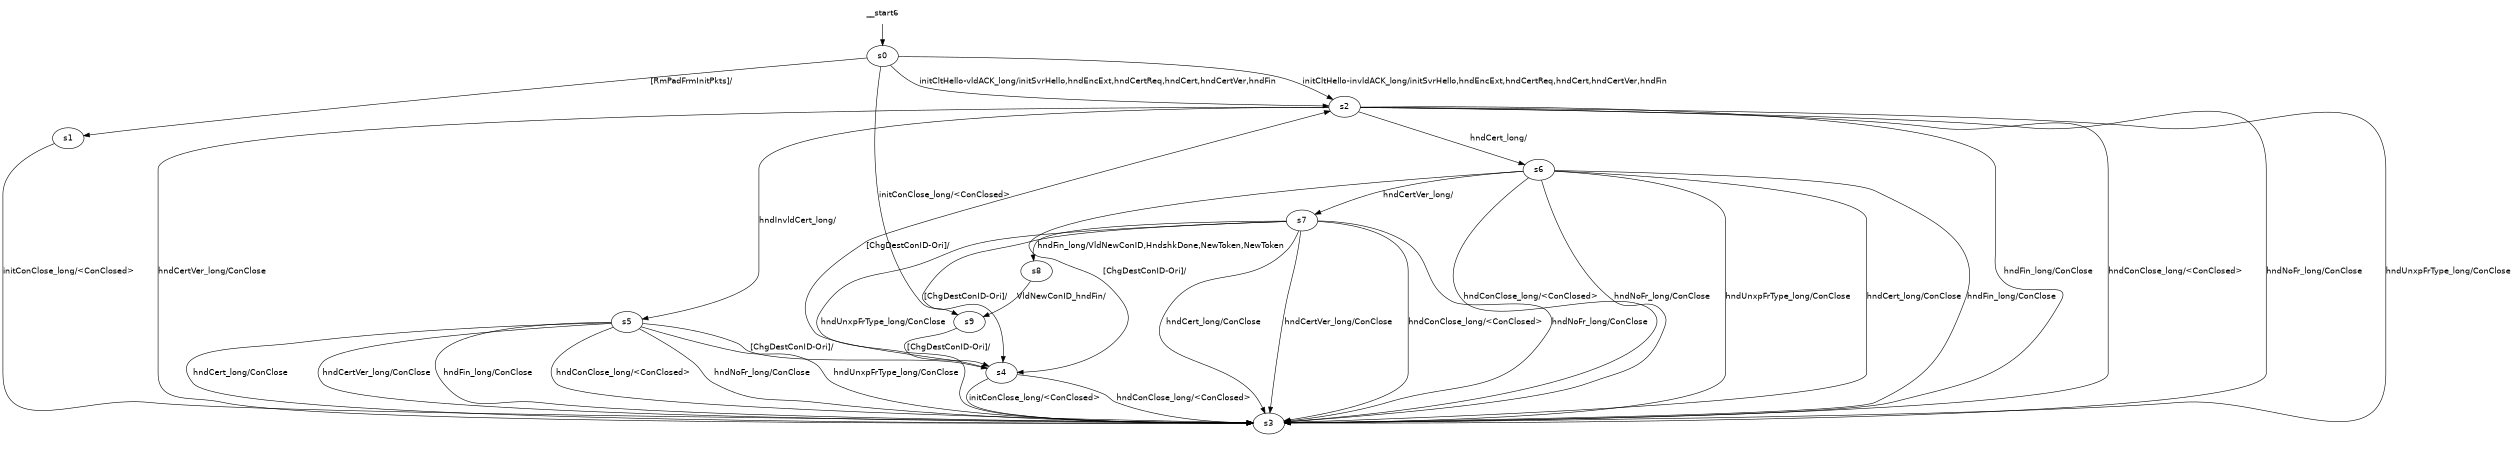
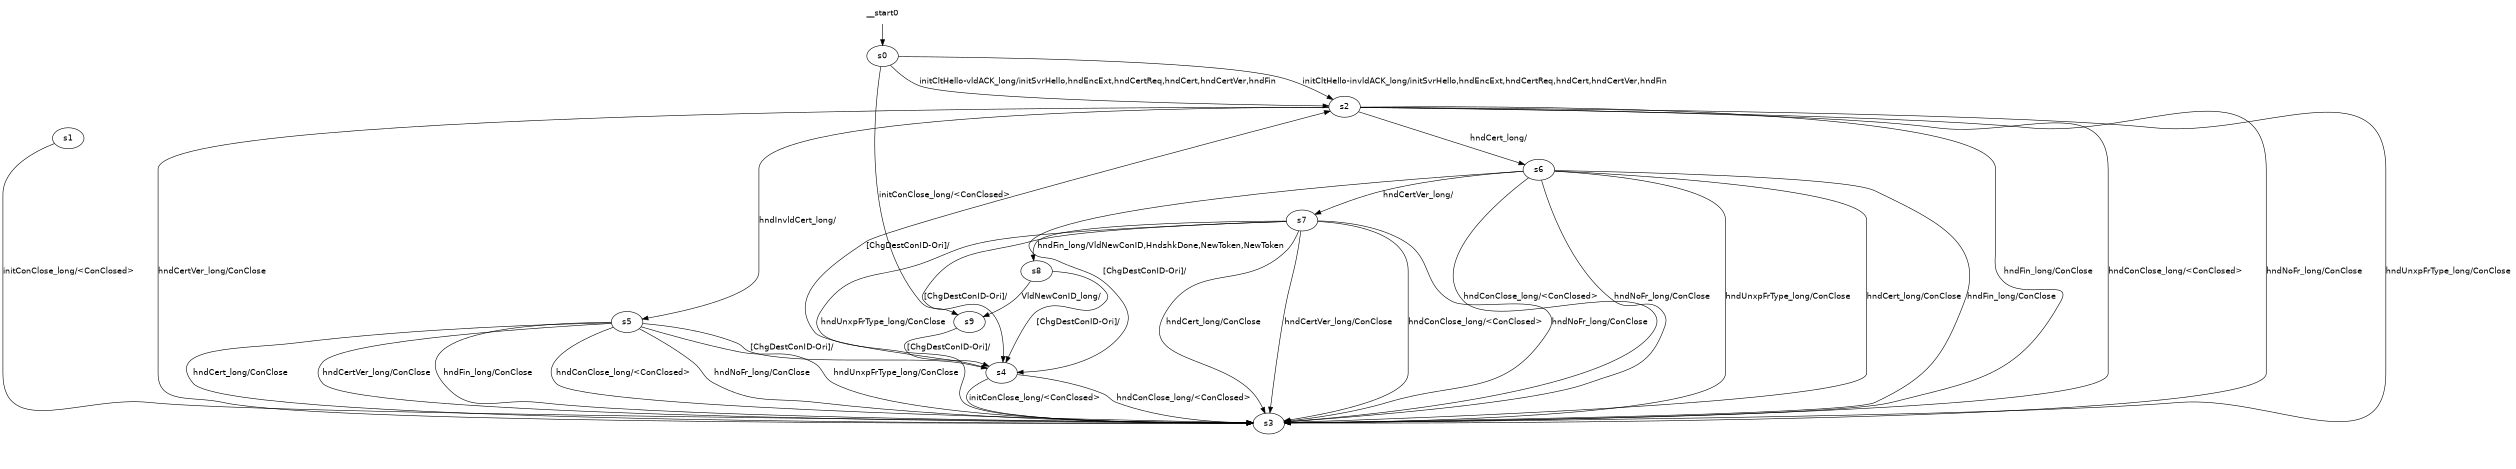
(883, 13) -> (883, 13)
(478, 94) -> none
(1063, 297) -> (1063, 297)
none -> (1079, 310)
